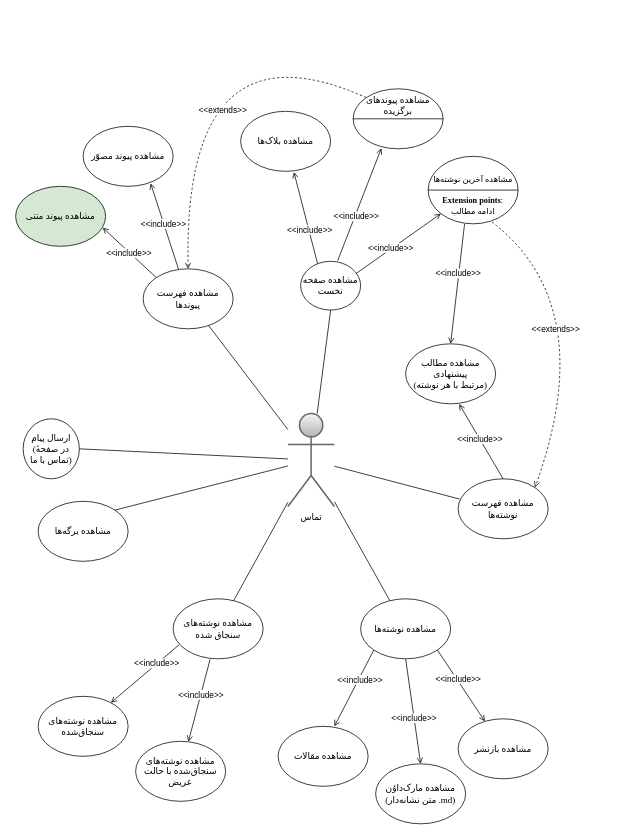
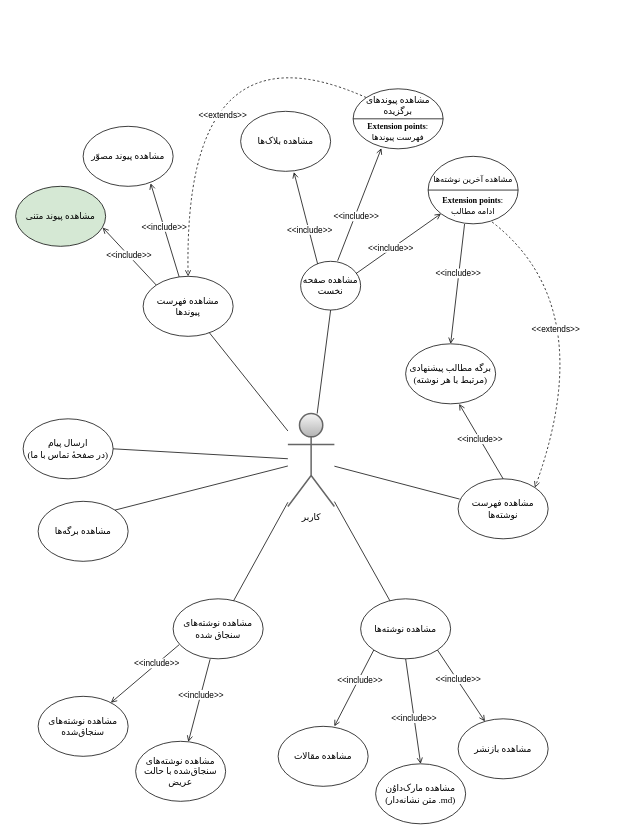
none -> (398, 132)
(188, 299) -> (188, 306)
(450, 374) -> (450, 374)
(51, 449) -> (68, 449)
(311, 517) -> (311, 517)
